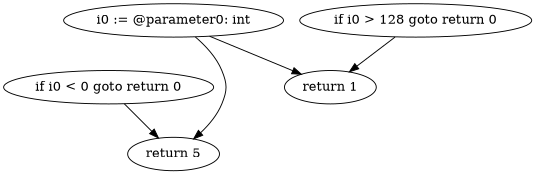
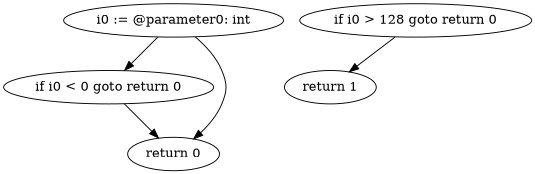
(251, 53) -> (145, 50)
(174, 154) -> (174, 154)
